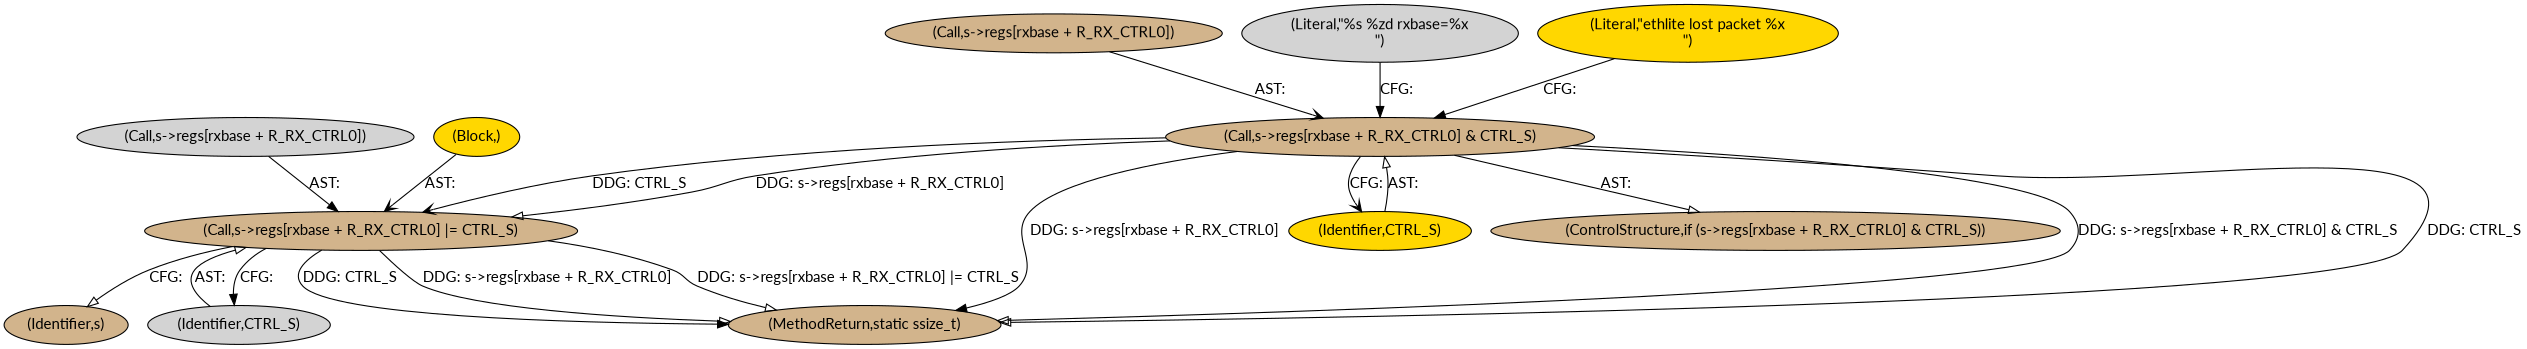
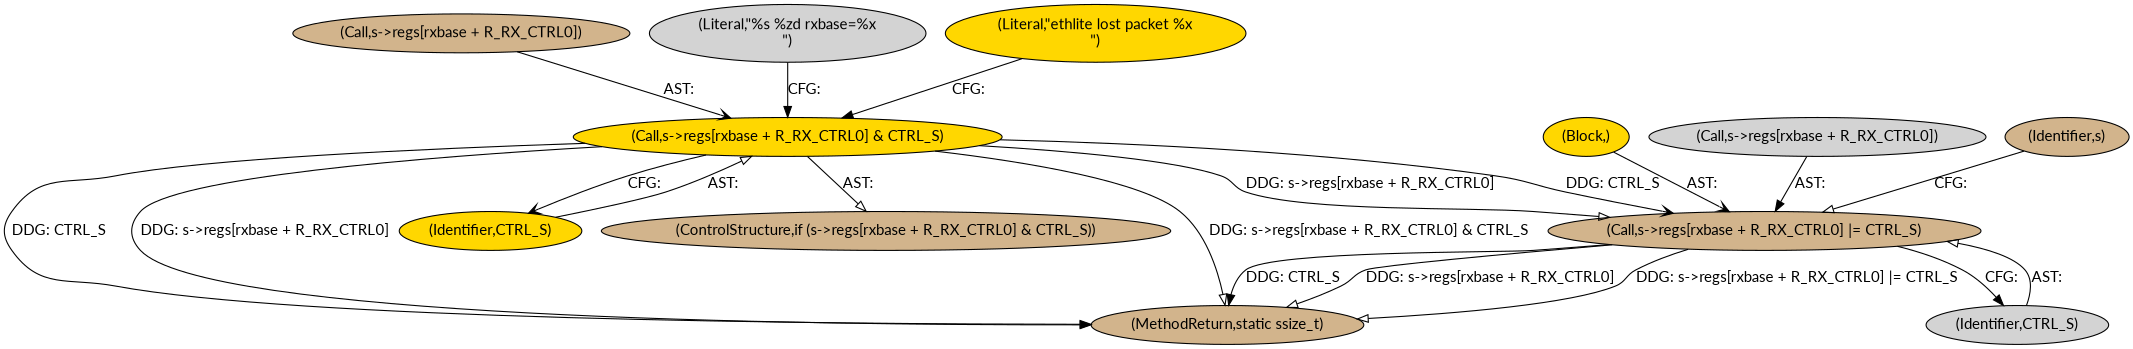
(1380, 137) -> (788, 137)
(161, 265) -> (1929, 180)
